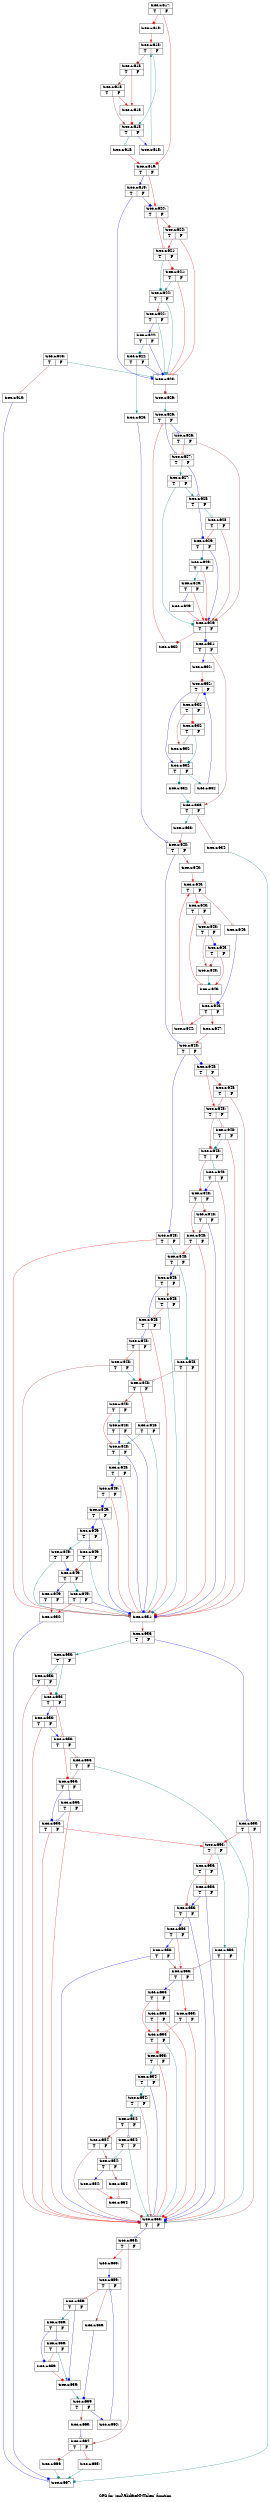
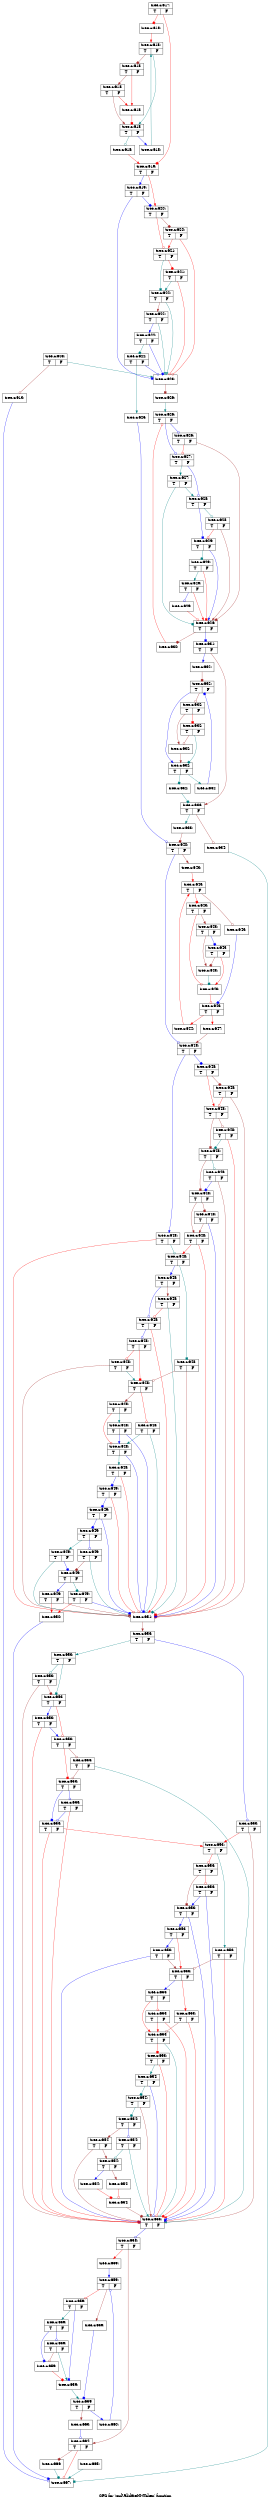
(85, 2454) -> (71, 2463)
